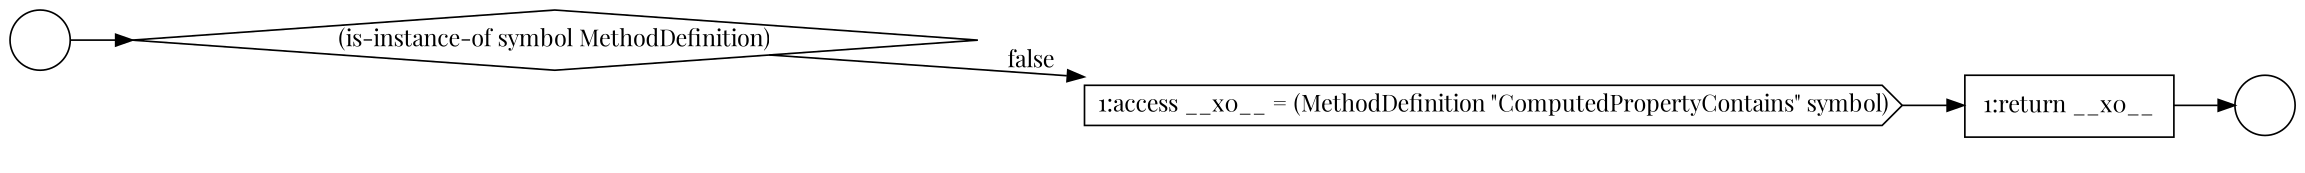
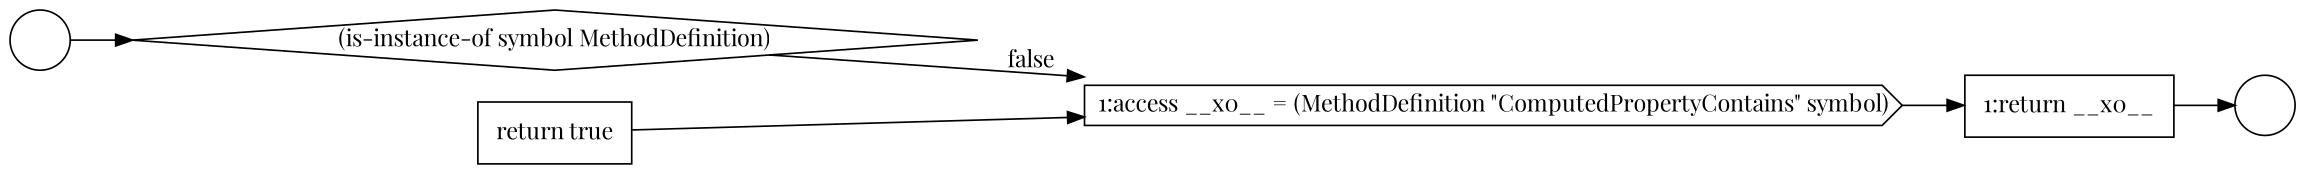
none -> (555, 132)
